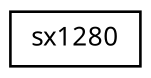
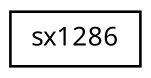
(75, 39) -> (75, 39)
